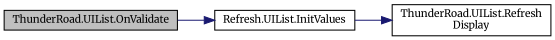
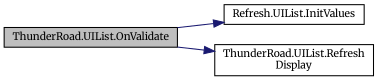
(368, 20) -> (191, 49)
